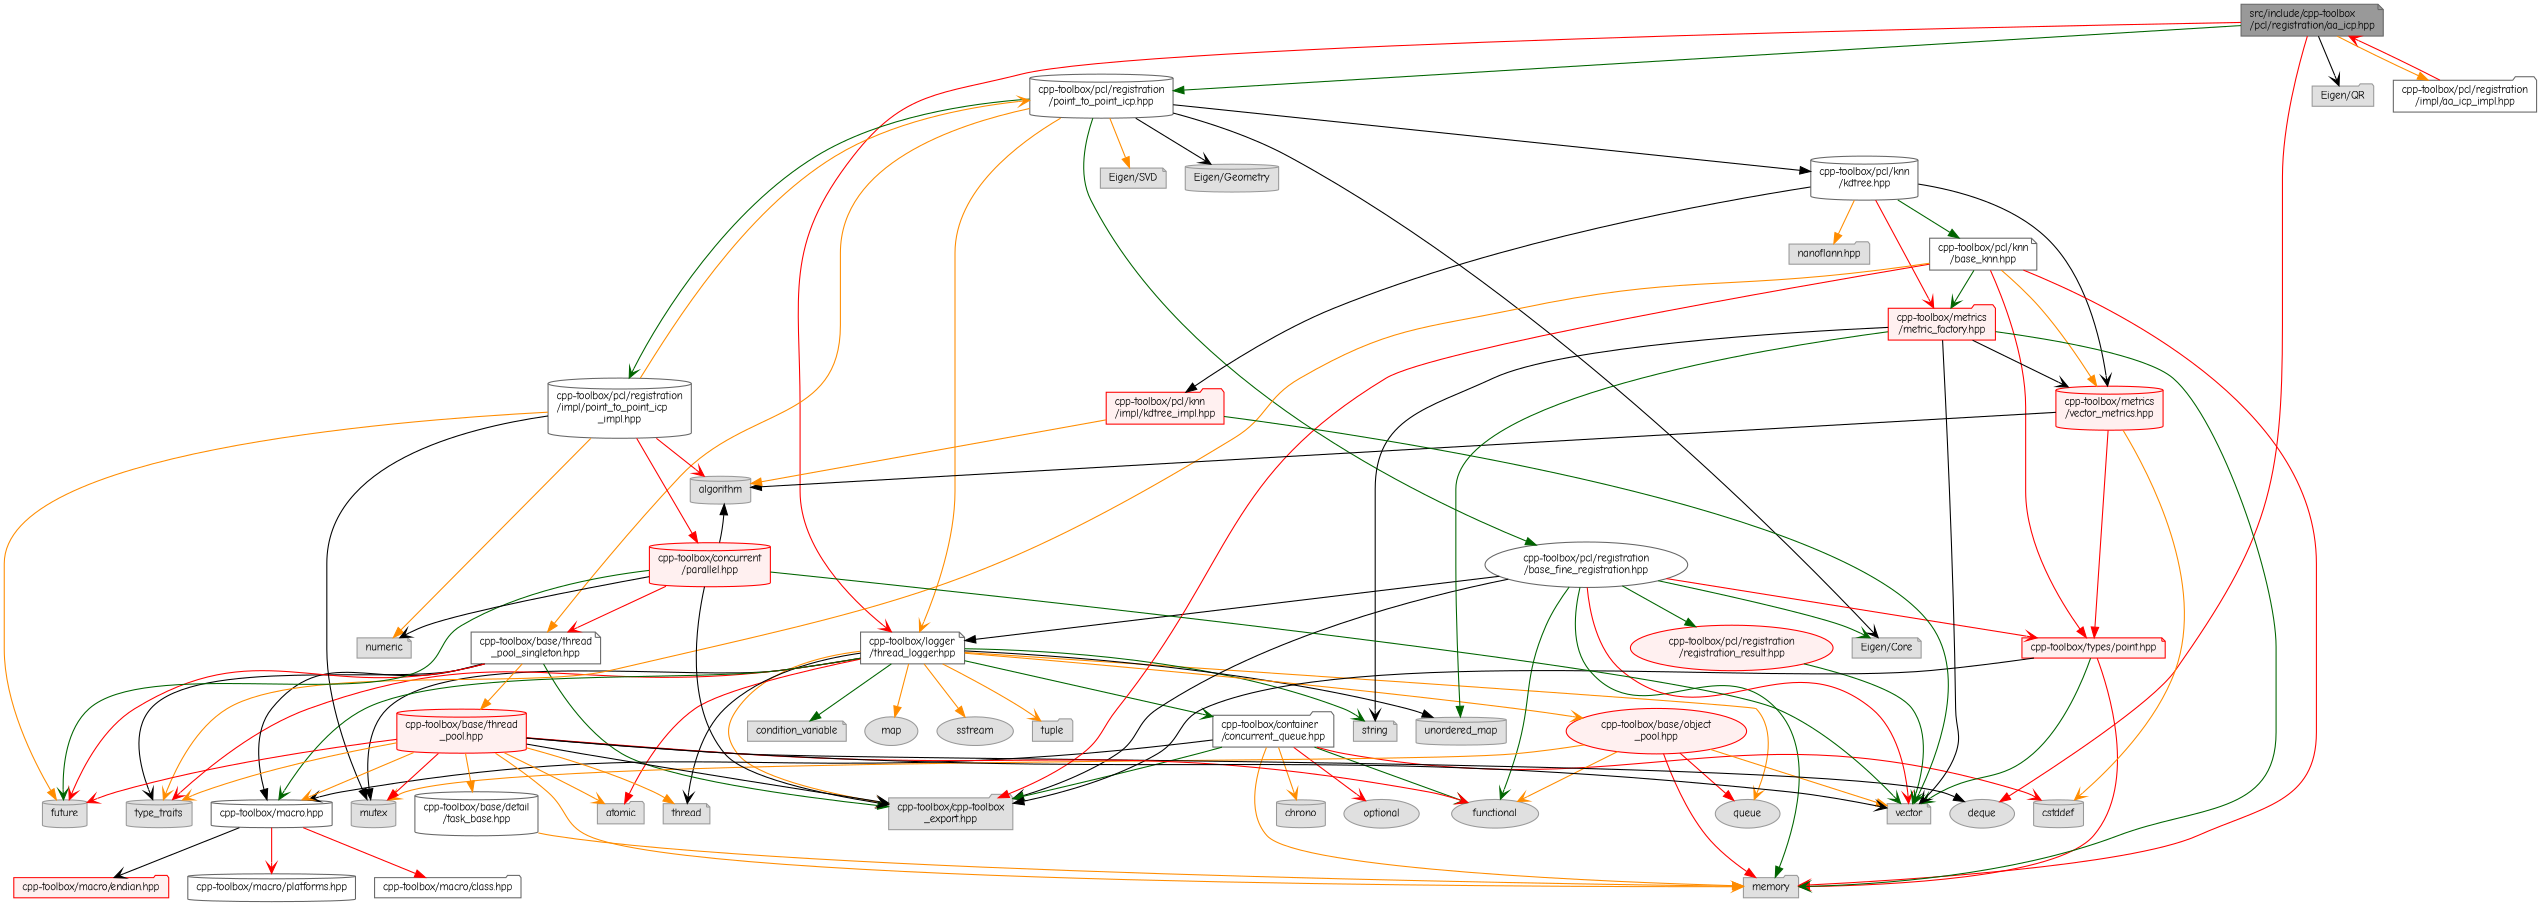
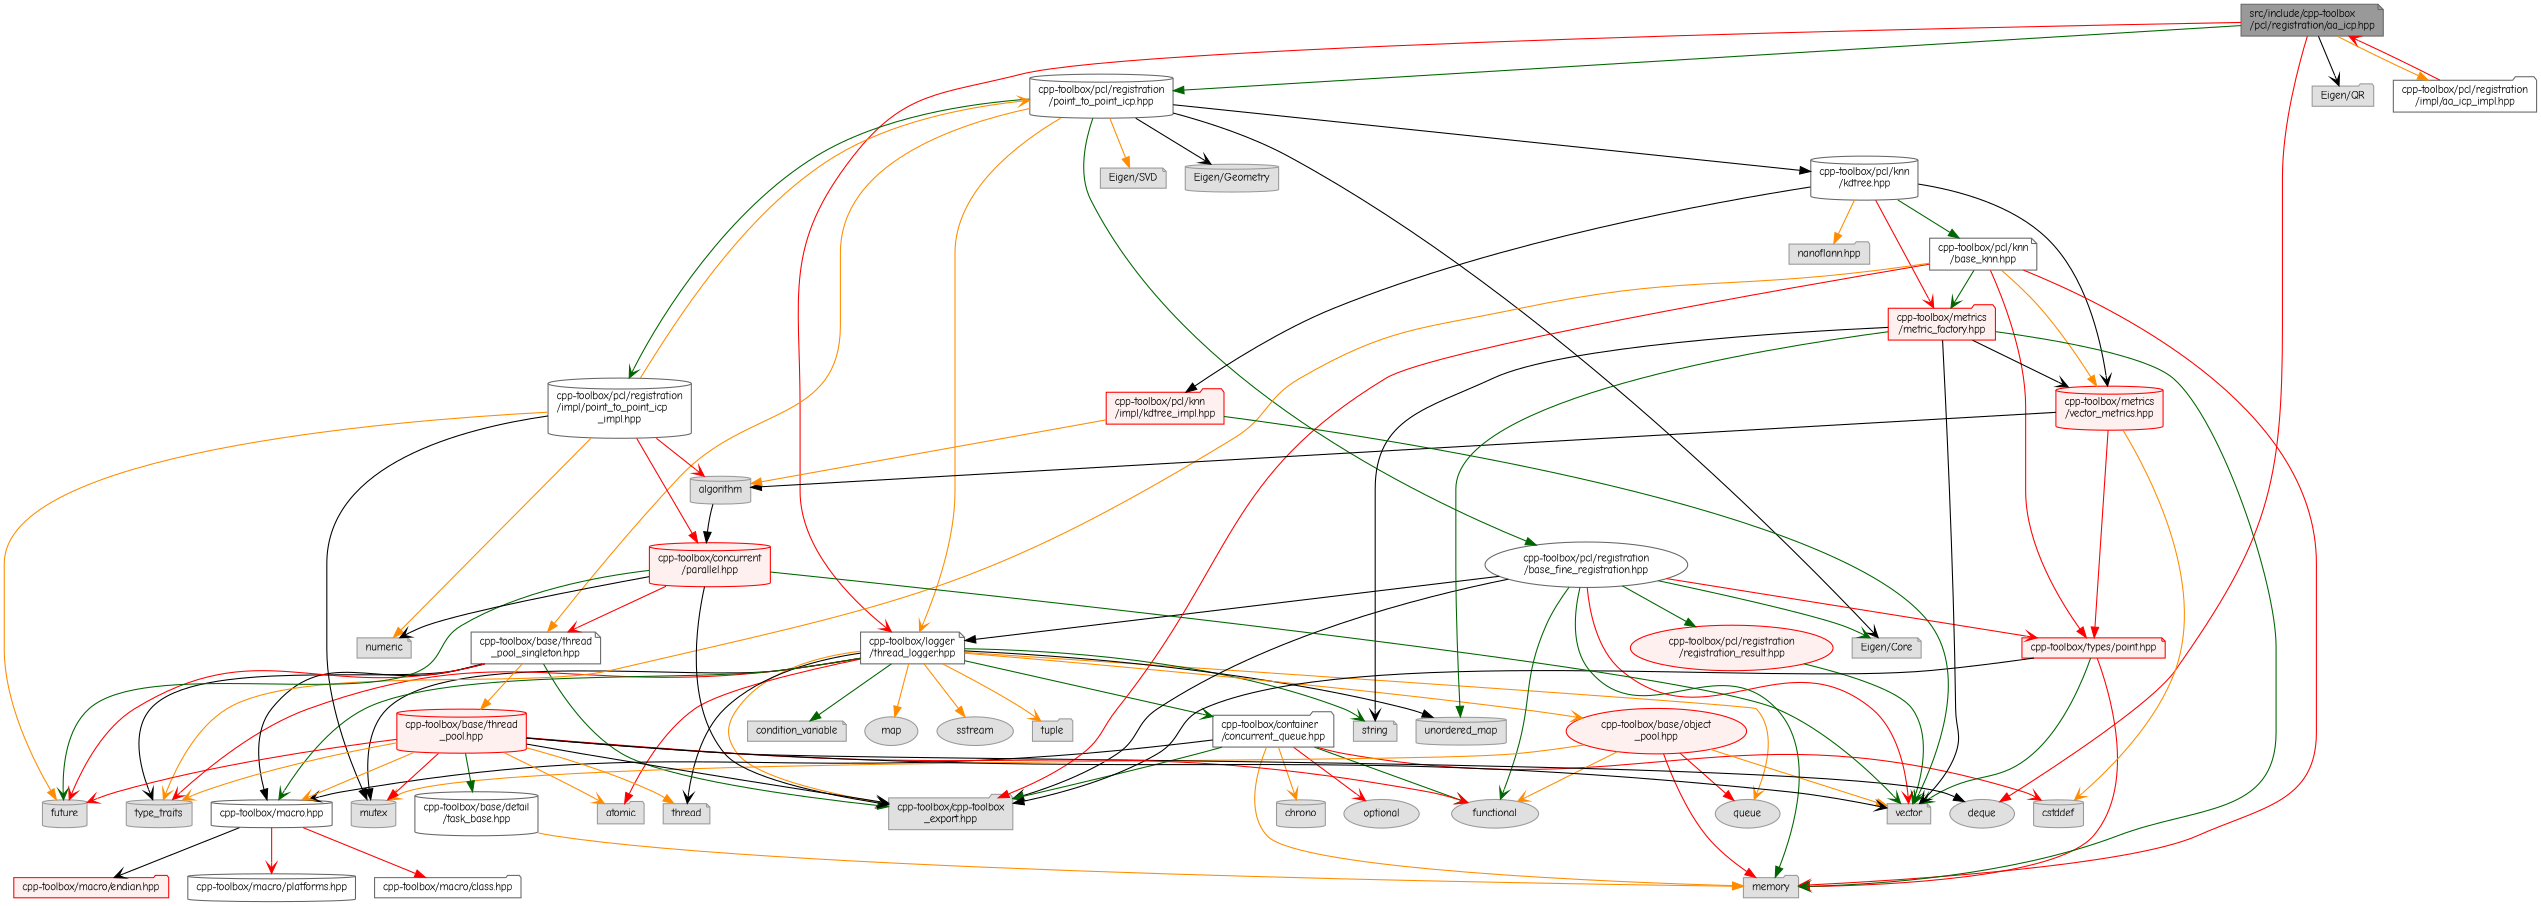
(722, 529) -> (710, 518)
(468, 767) -> (468, 767)
(1096, 879) -> none
